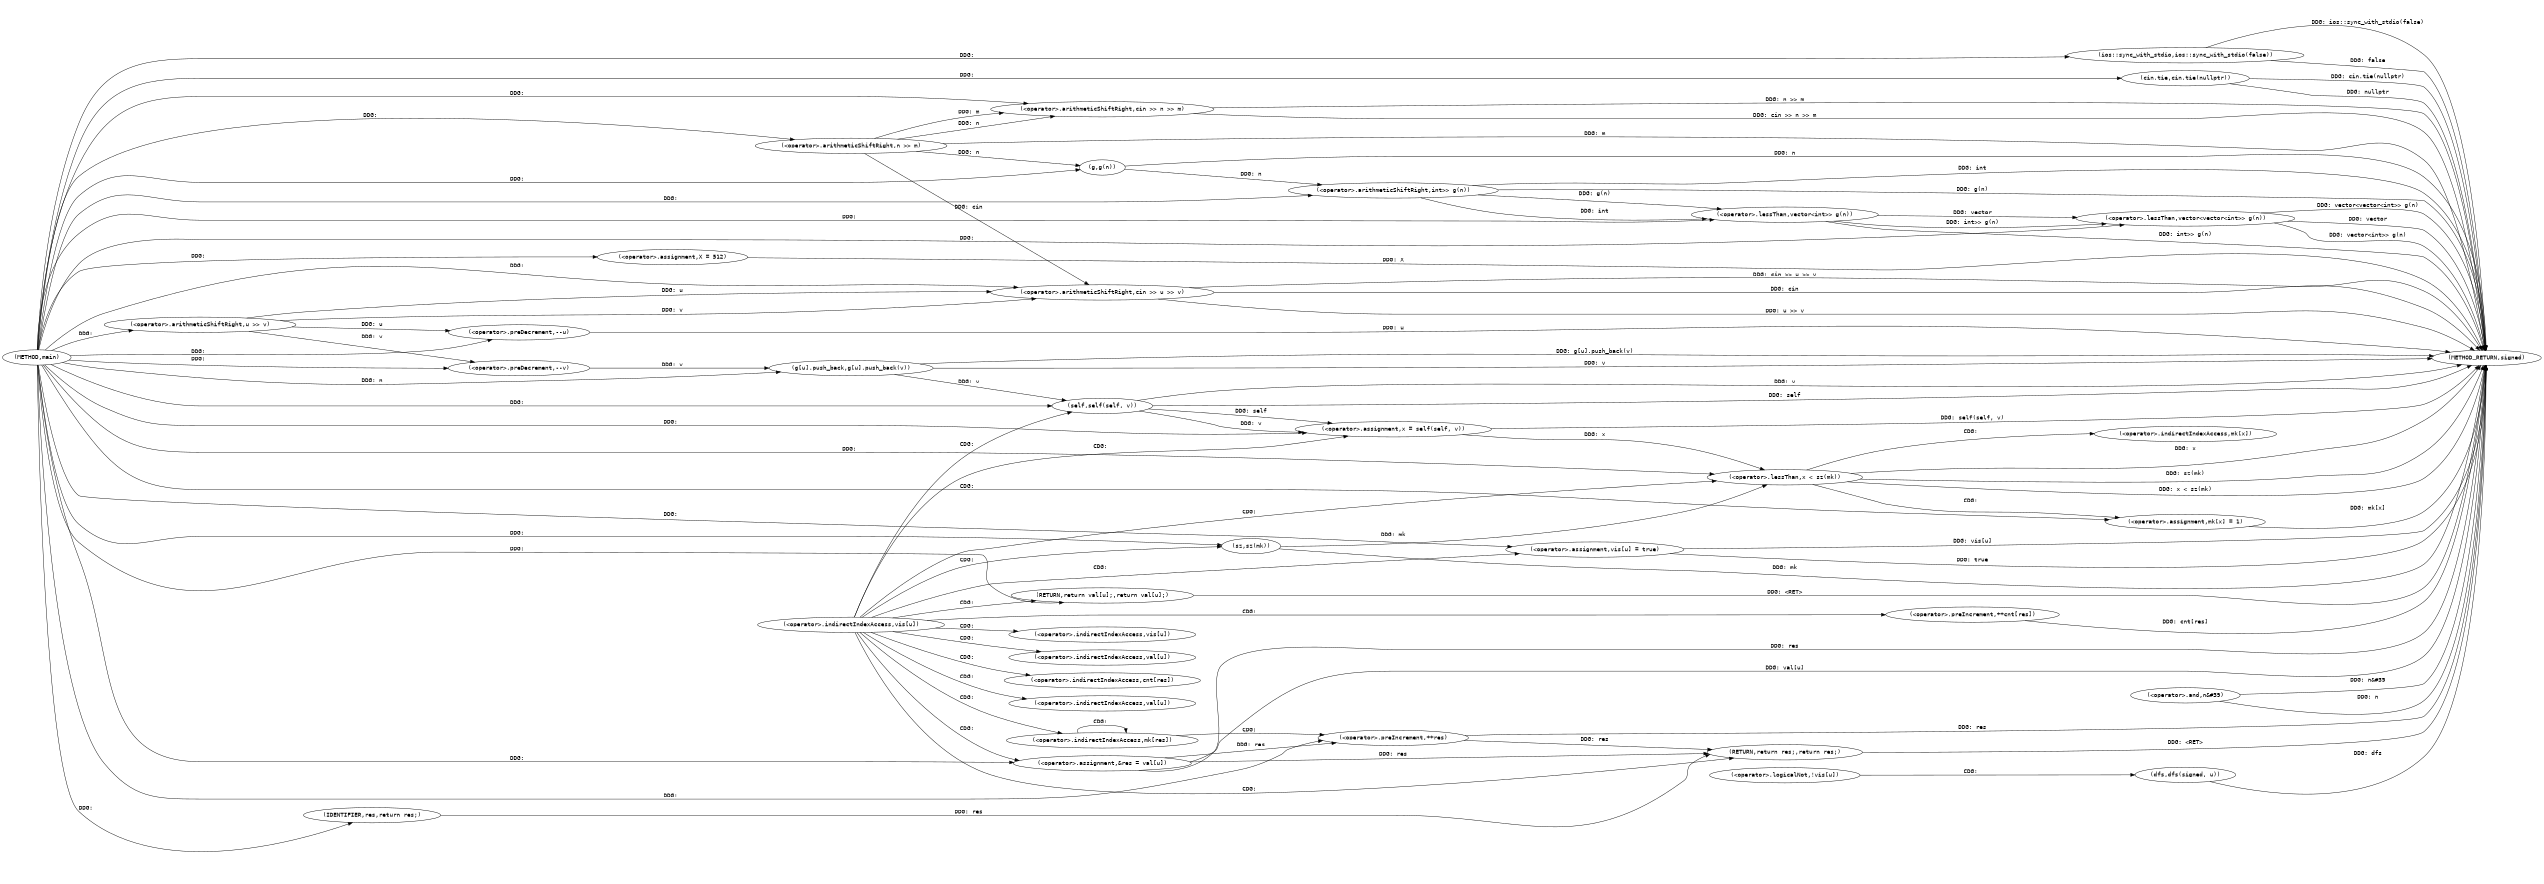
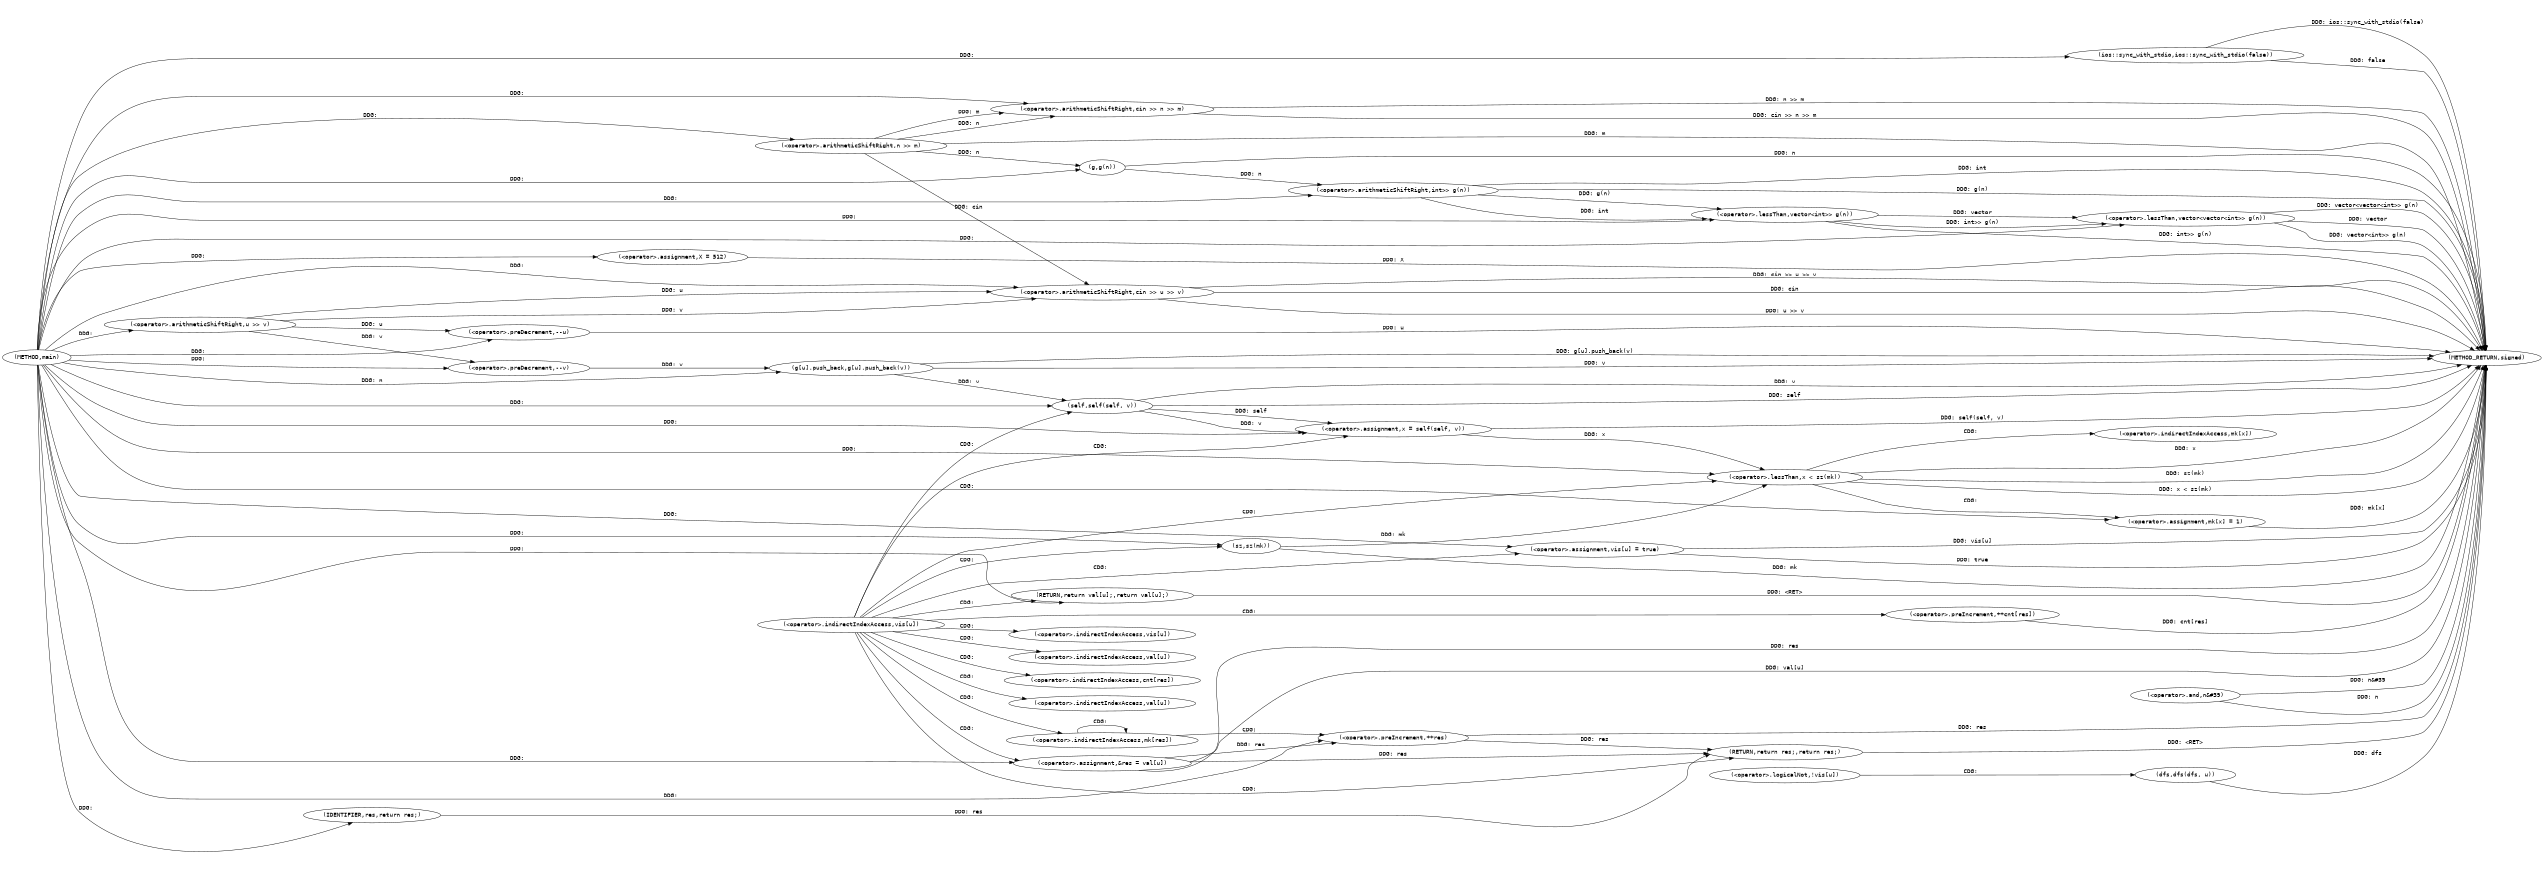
(2185, 78) -> none
(2185, 775) -> (2185, 775)
